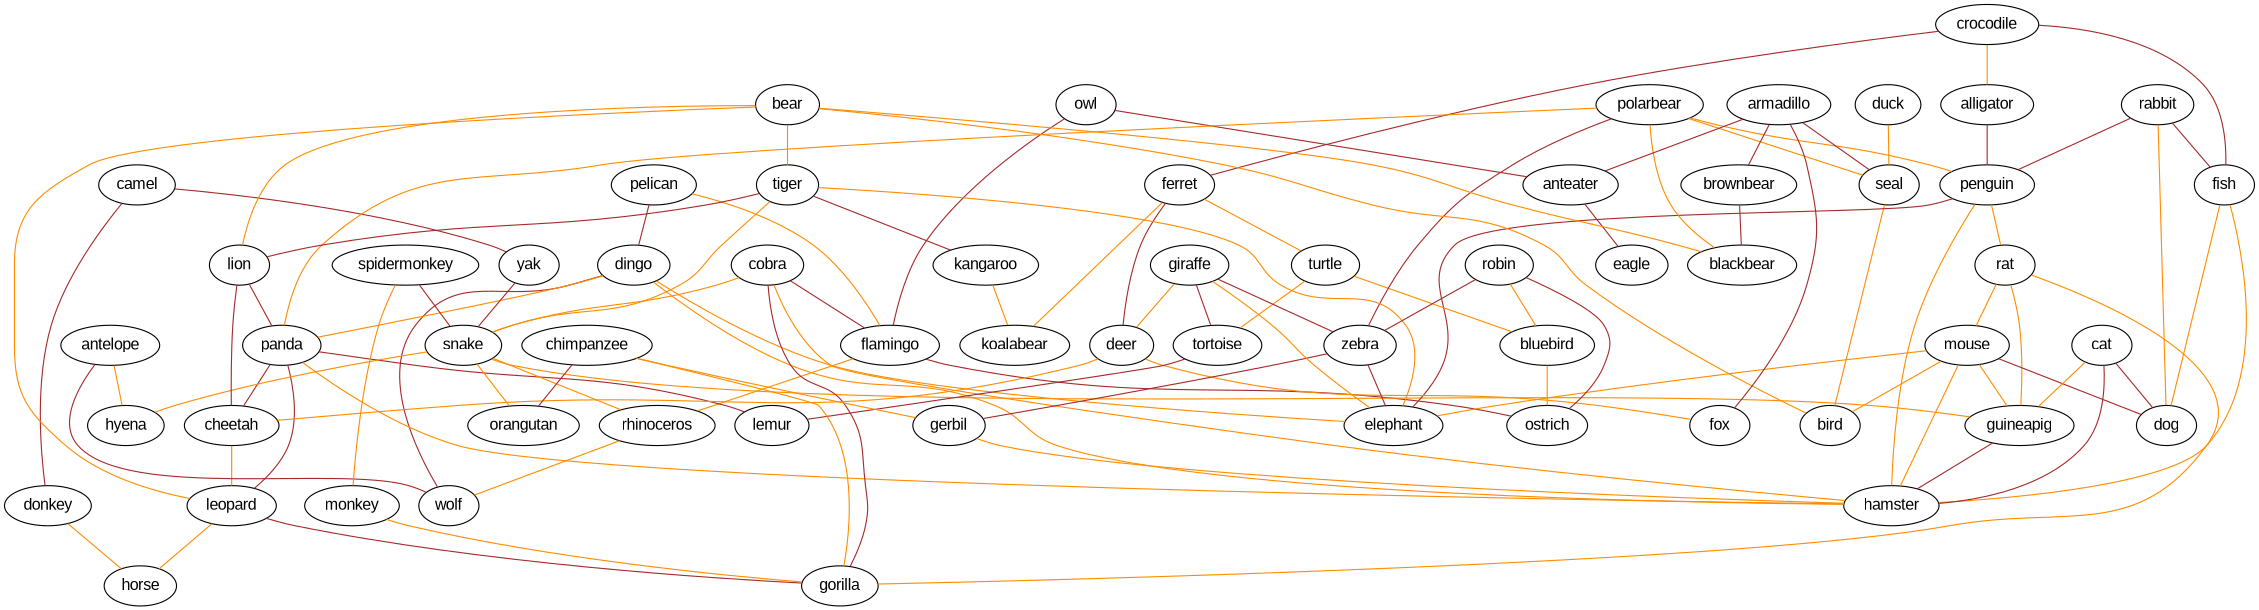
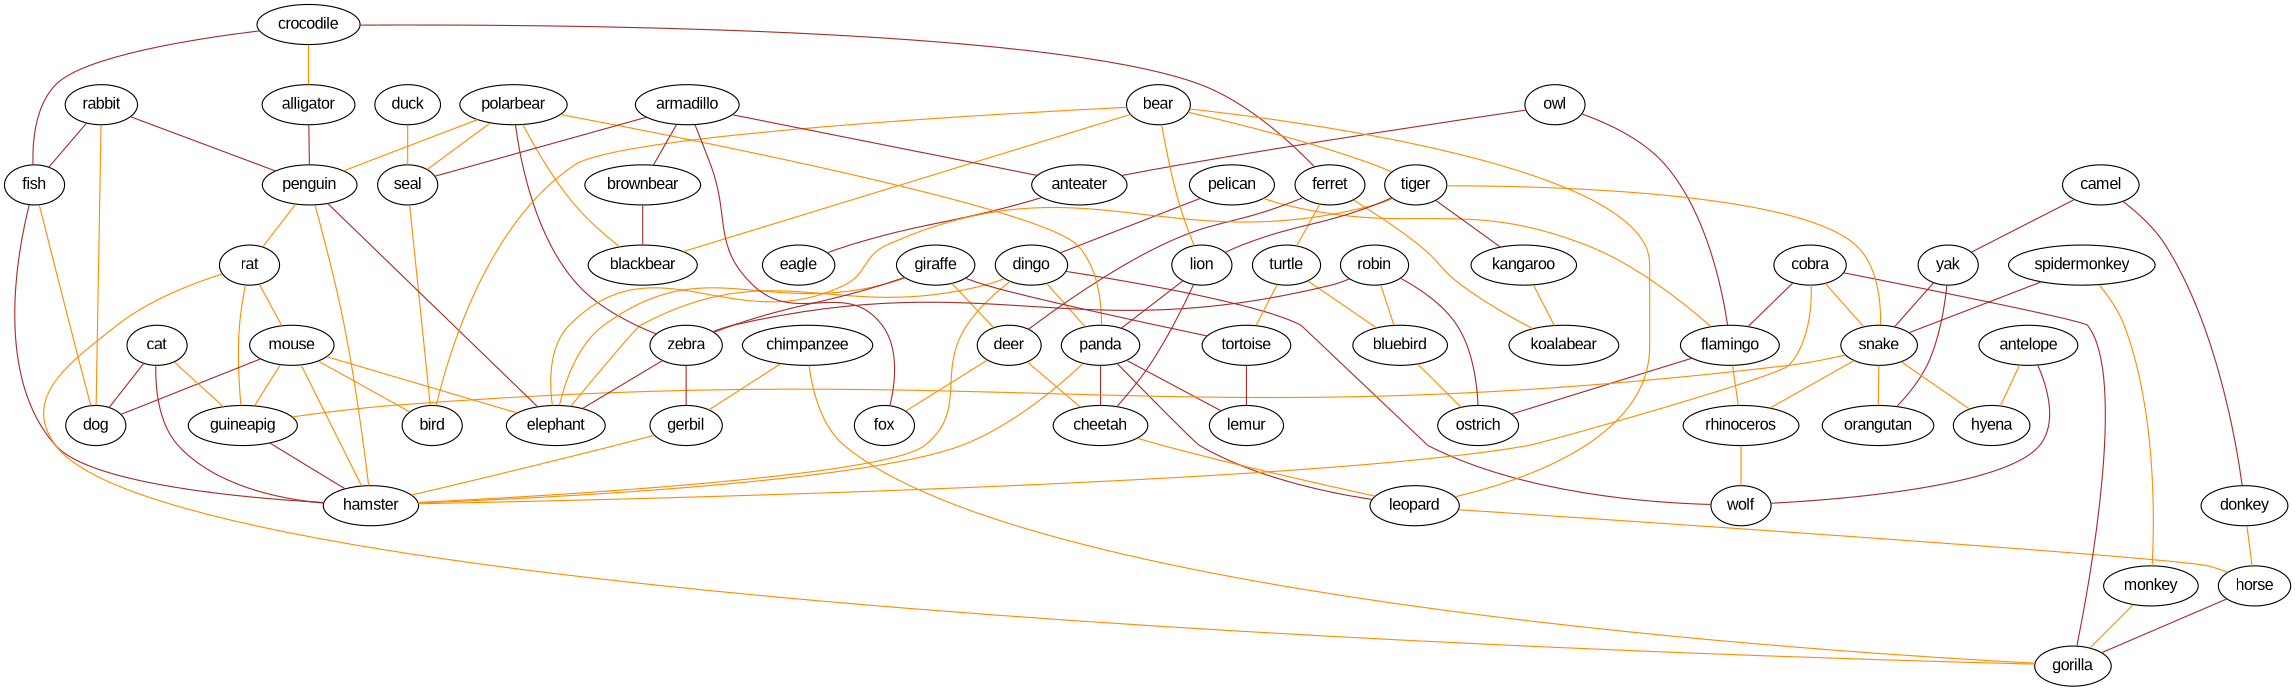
(552, 390) -> (1933, 351)
(2173, 465) -> (34, 412)
(533, 561) -> (2164, 626)
